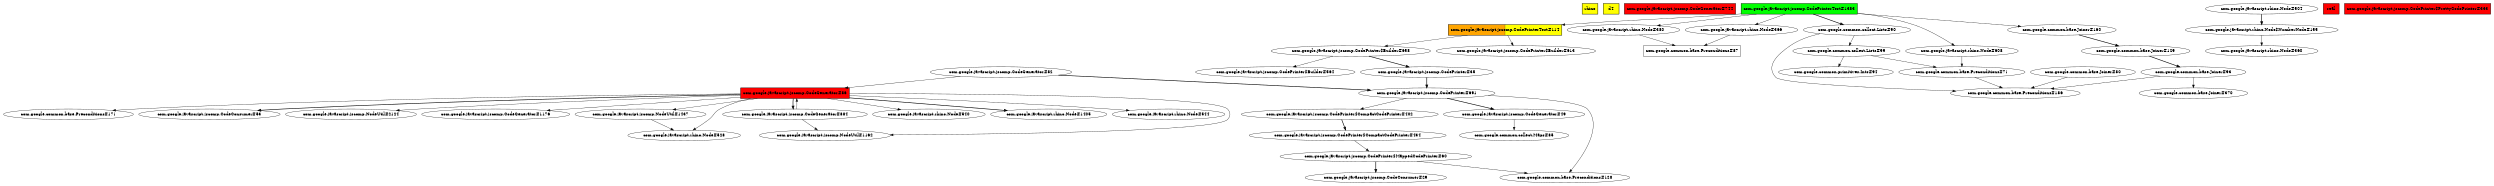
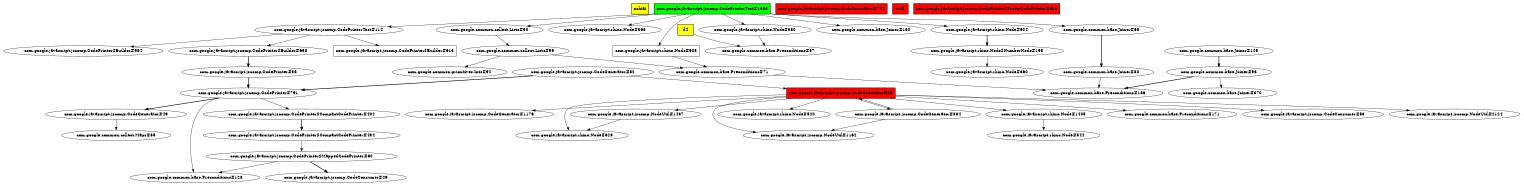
(1590, 9) -> (640, 9)
(1827, 19) -> (594, 20)
none -> (857, 20)
none -> (1101, 30)
(1505, 30) -> (329, 30)
(1718, 40) -> (715, 41)
(2097, 40) -> none
(1516, 51) -> (395, 51)
(1692, 51) -> (768, 51)
(1962, 51) -> (656, 51)
(1315, 61) -> (208, 40)
(2107, 82) -> (1160, 82)
(1828, 85) -> none
(1427, 93) -> (248, 93)
(501, 101) -> (1097, 102)
(793, 102) -> (872, 103)
(988, 102) -> (1044, 123)
(927, 104) -> (947, 104)
